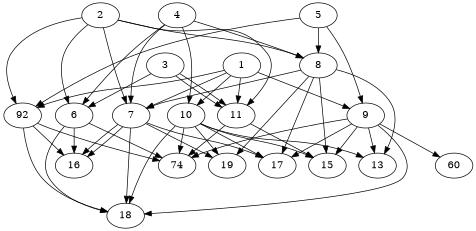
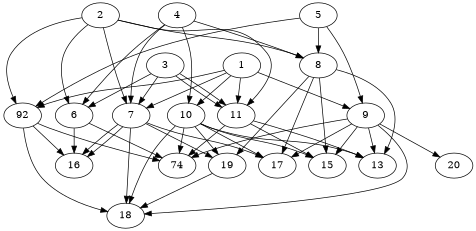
(227, 87) -> (149, 89)
none -> (305, 136)
(454, 166) -> (454, 166)
(50, 180) -> (180, 189)
